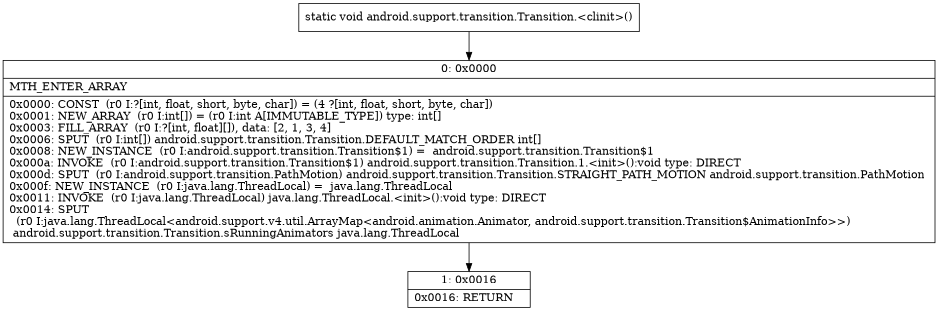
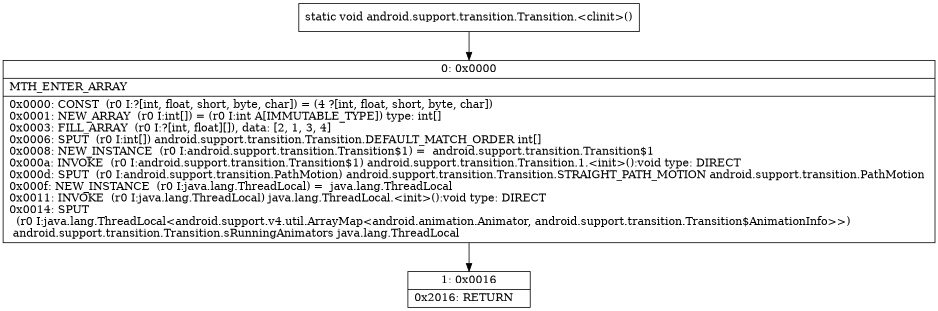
(469, 298) -> (469, 298)
